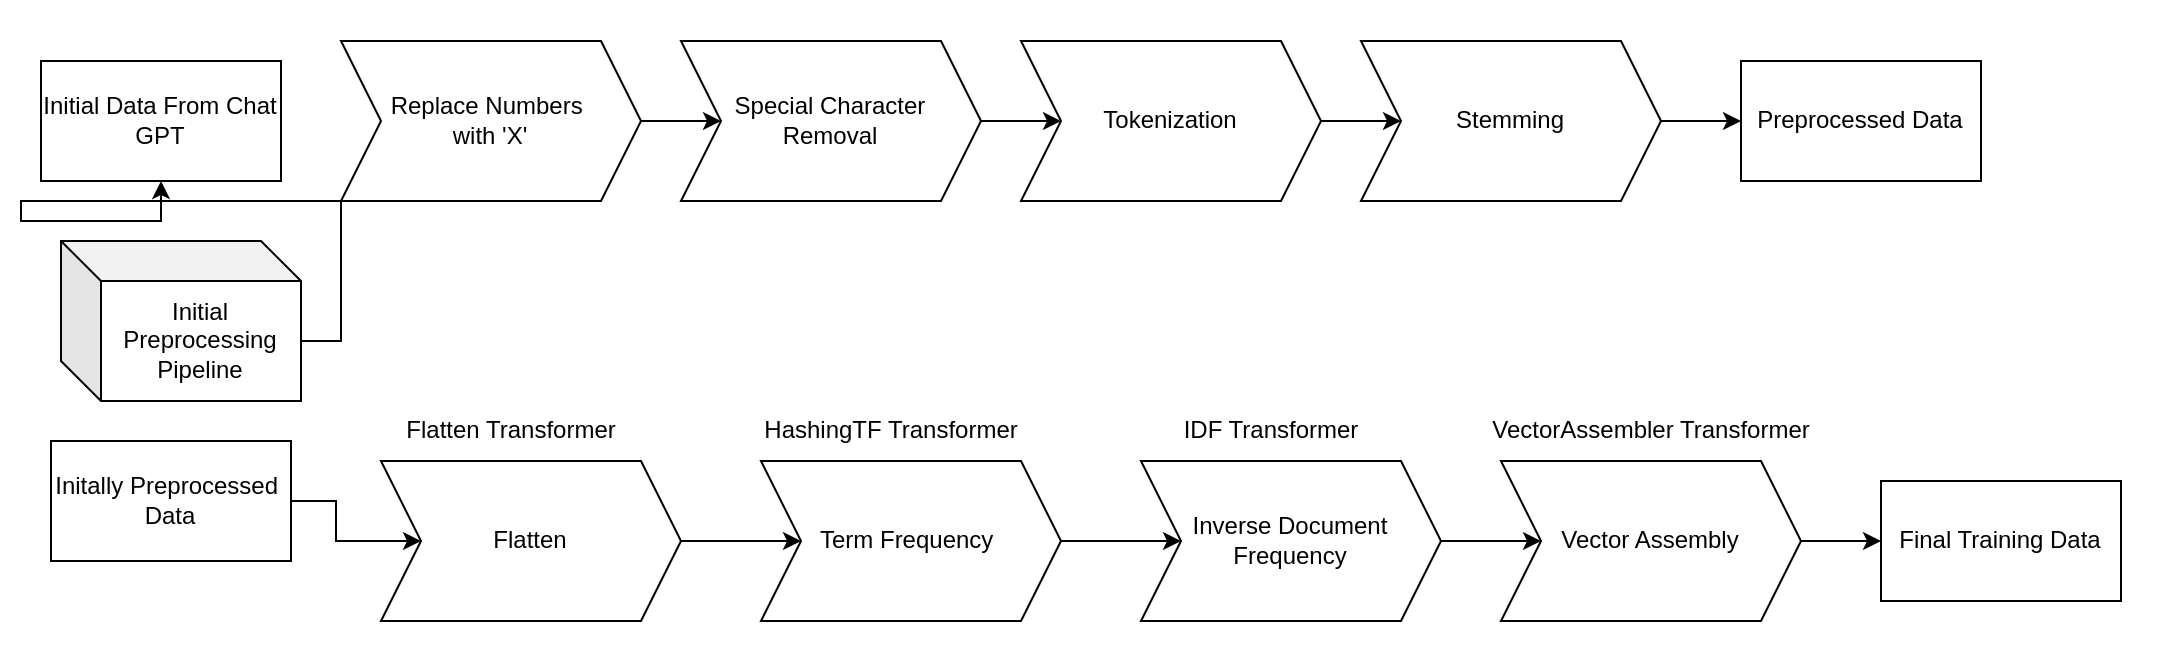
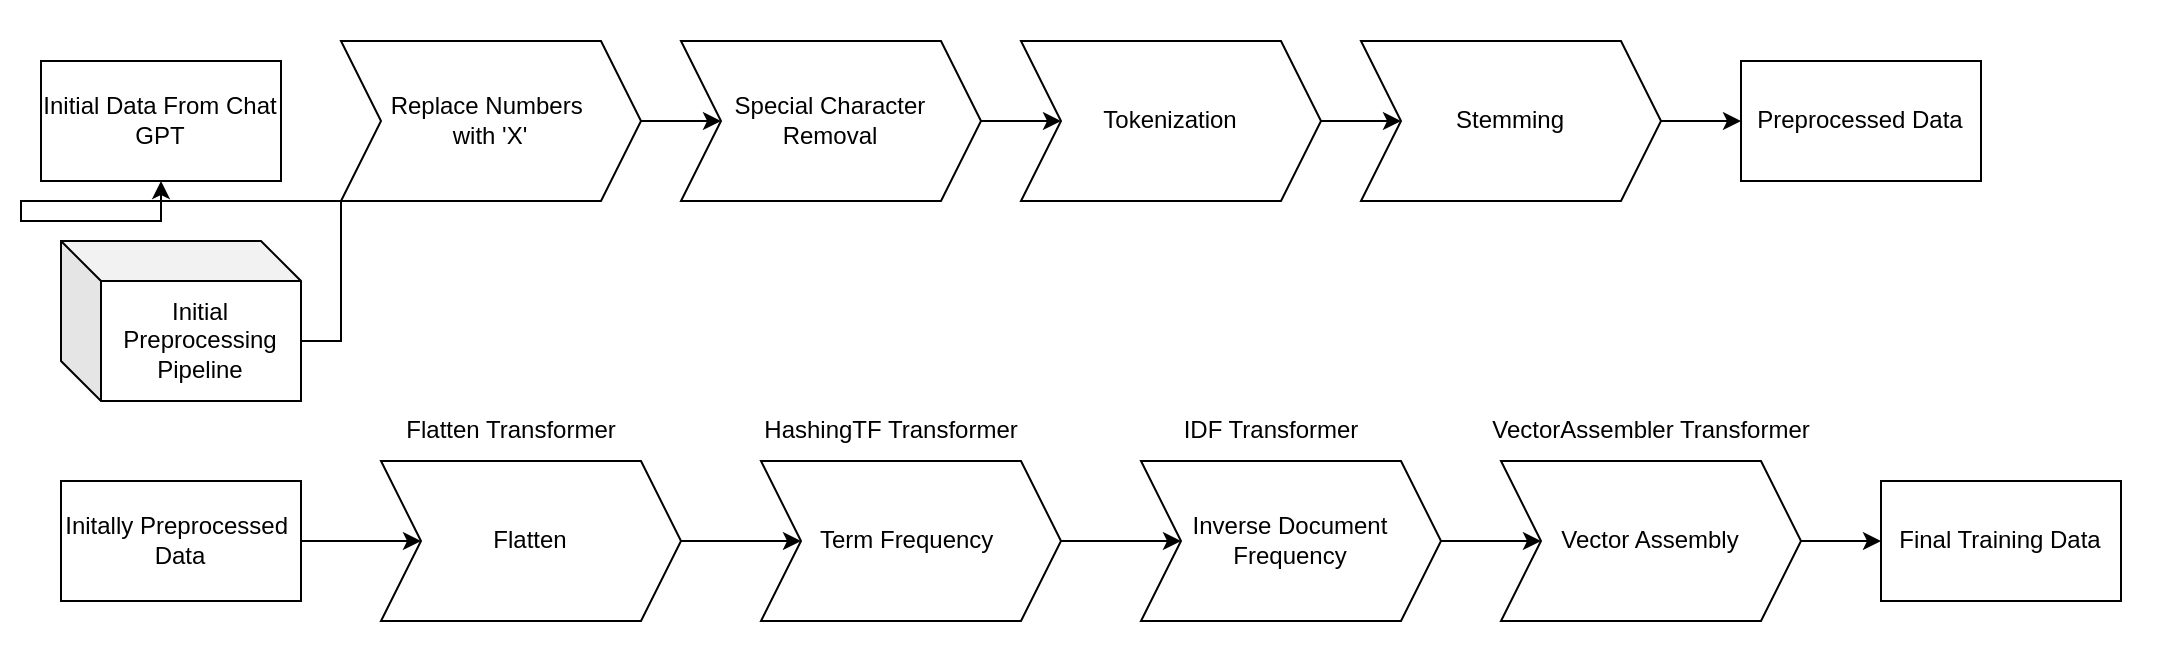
(171, 501) -> (181, 541)
